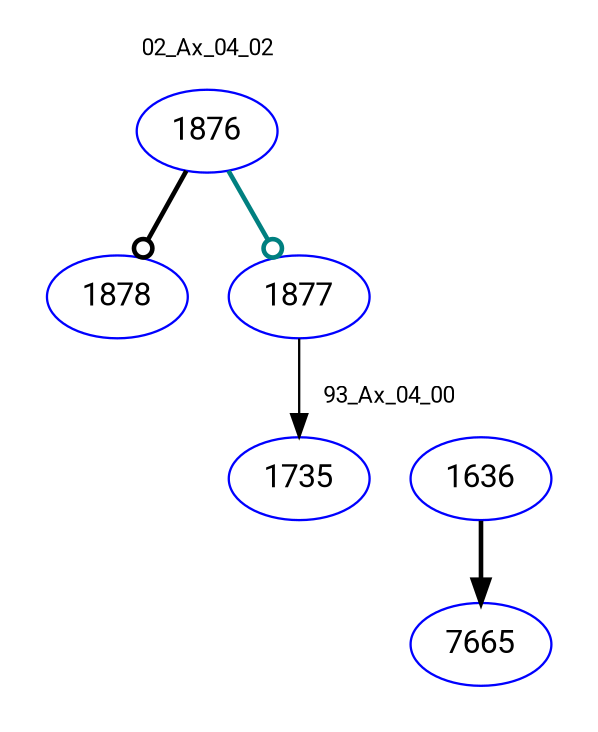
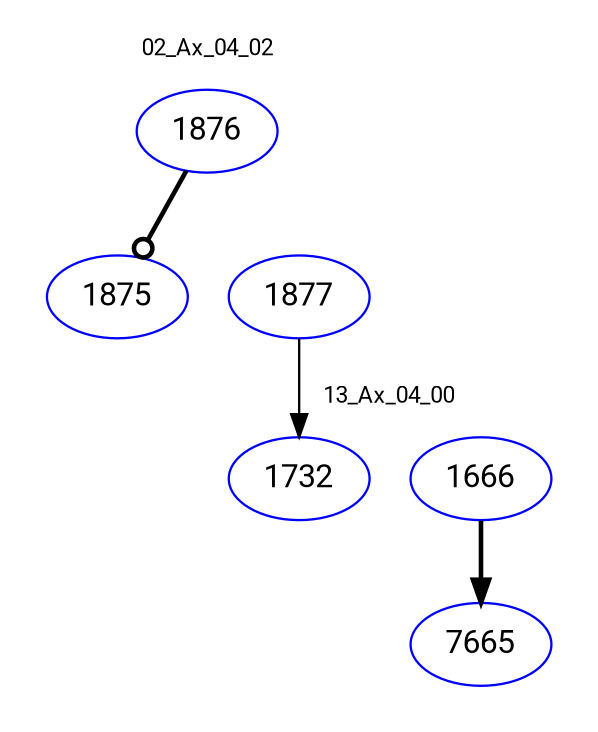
(248, 205) -> none
(117, 297) -> (117, 297)
(390, 397) -> (390, 397)
(299, 479) -> (299, 479)
(481, 479) -> (481, 479)
